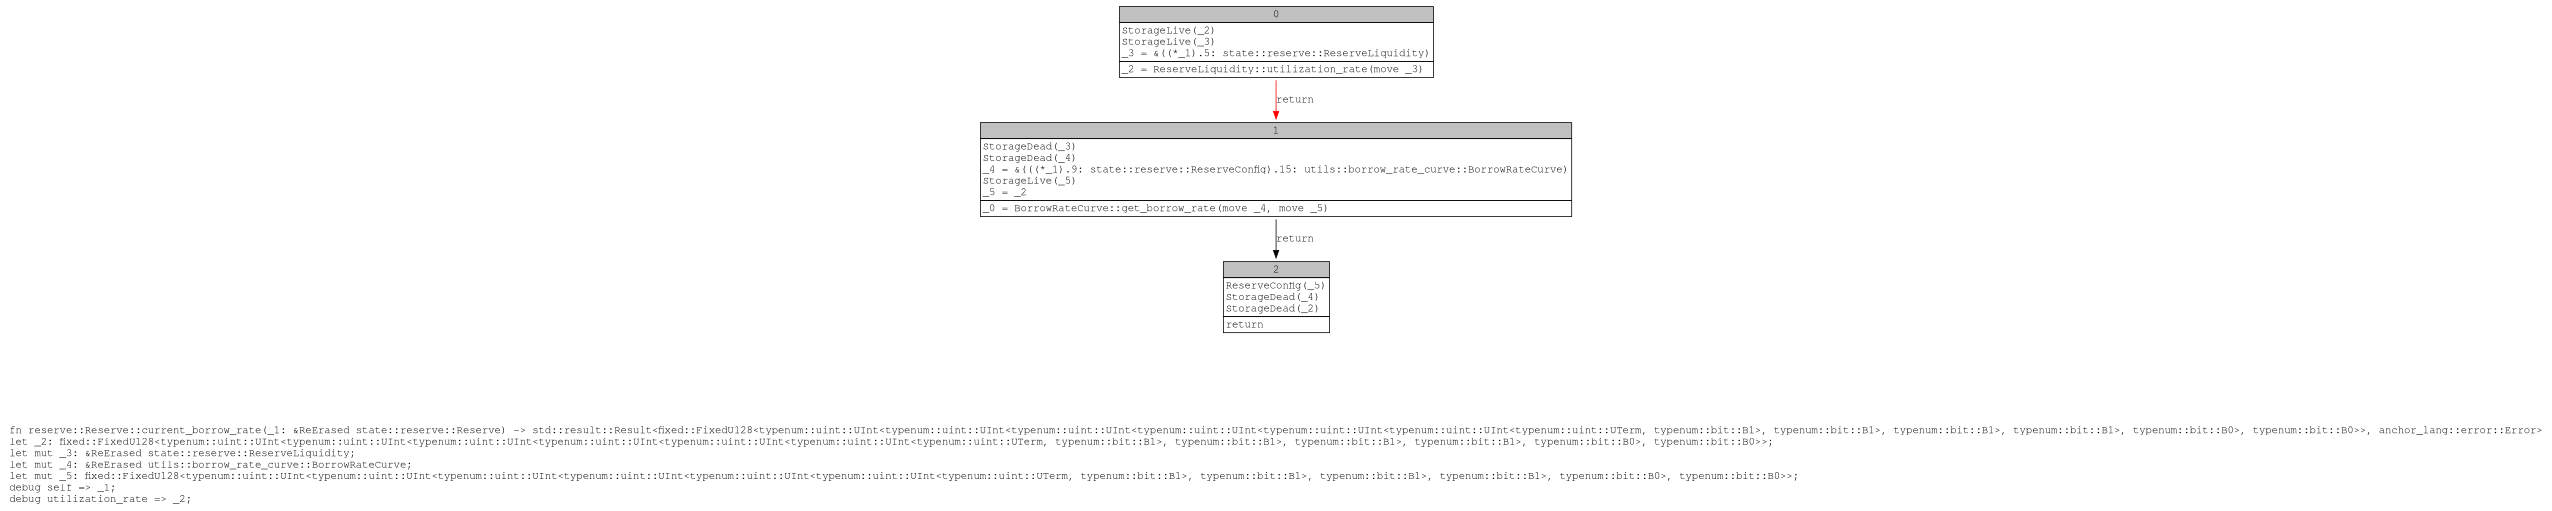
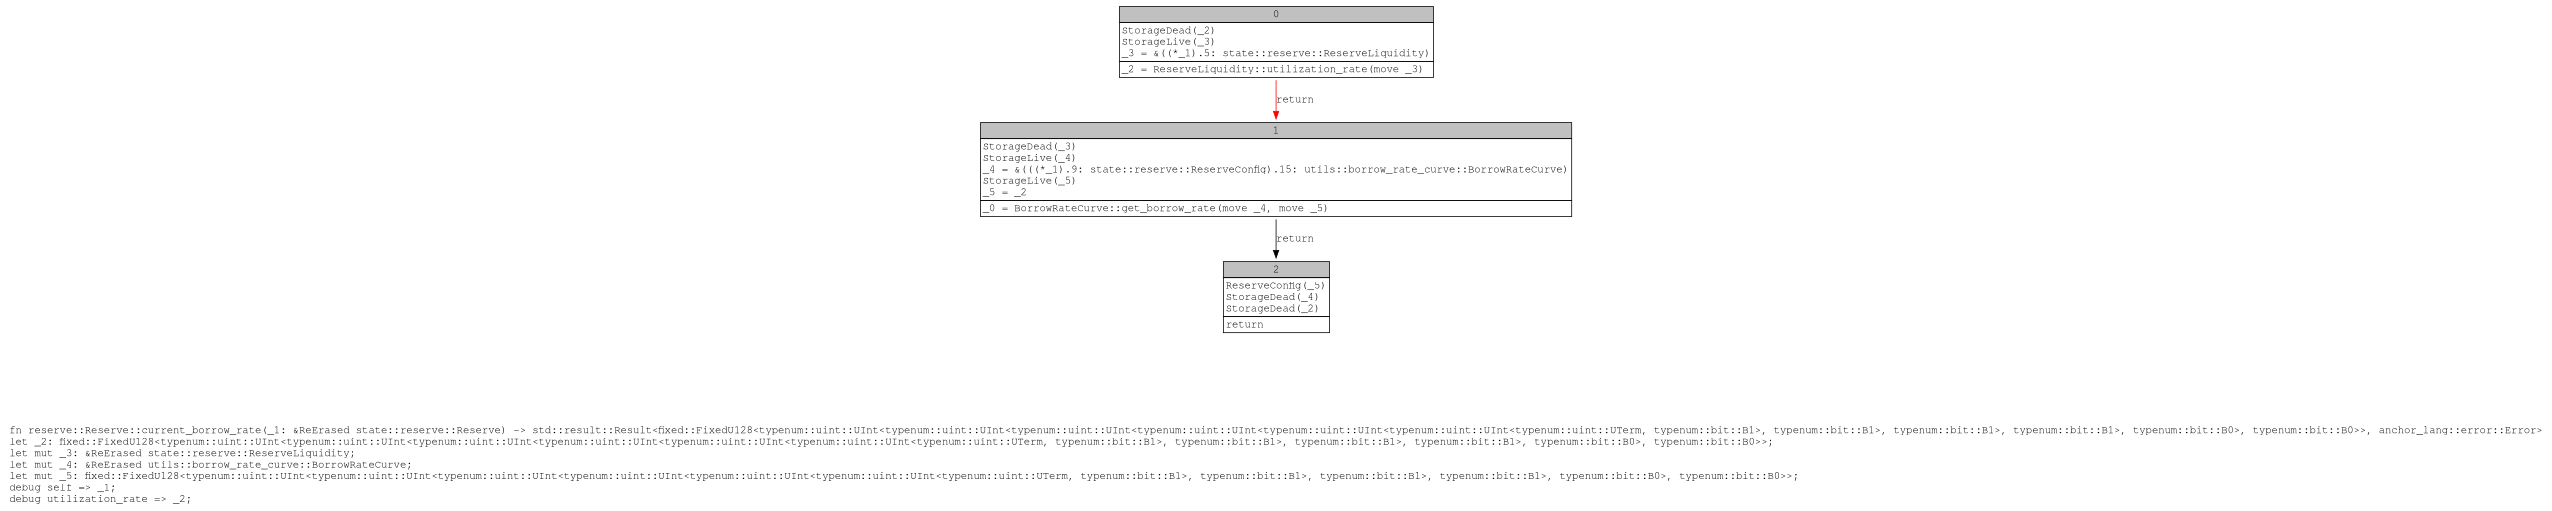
(1169, 30) -> (1169, 30)
(1030, 158) -> (1030, 158)
